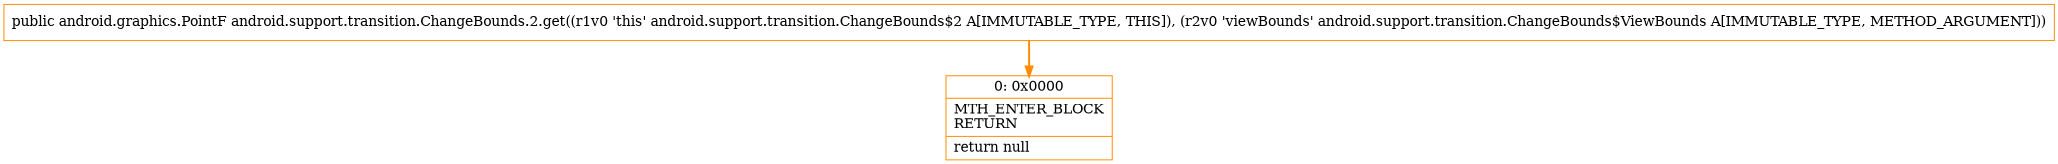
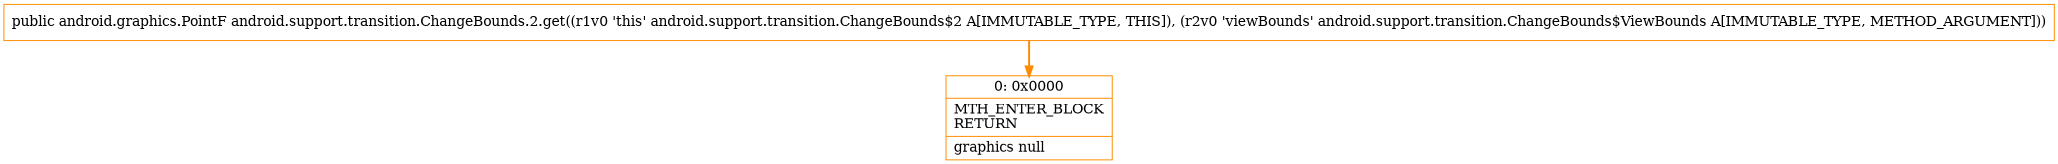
(992, 148) -> (1000, 148)
